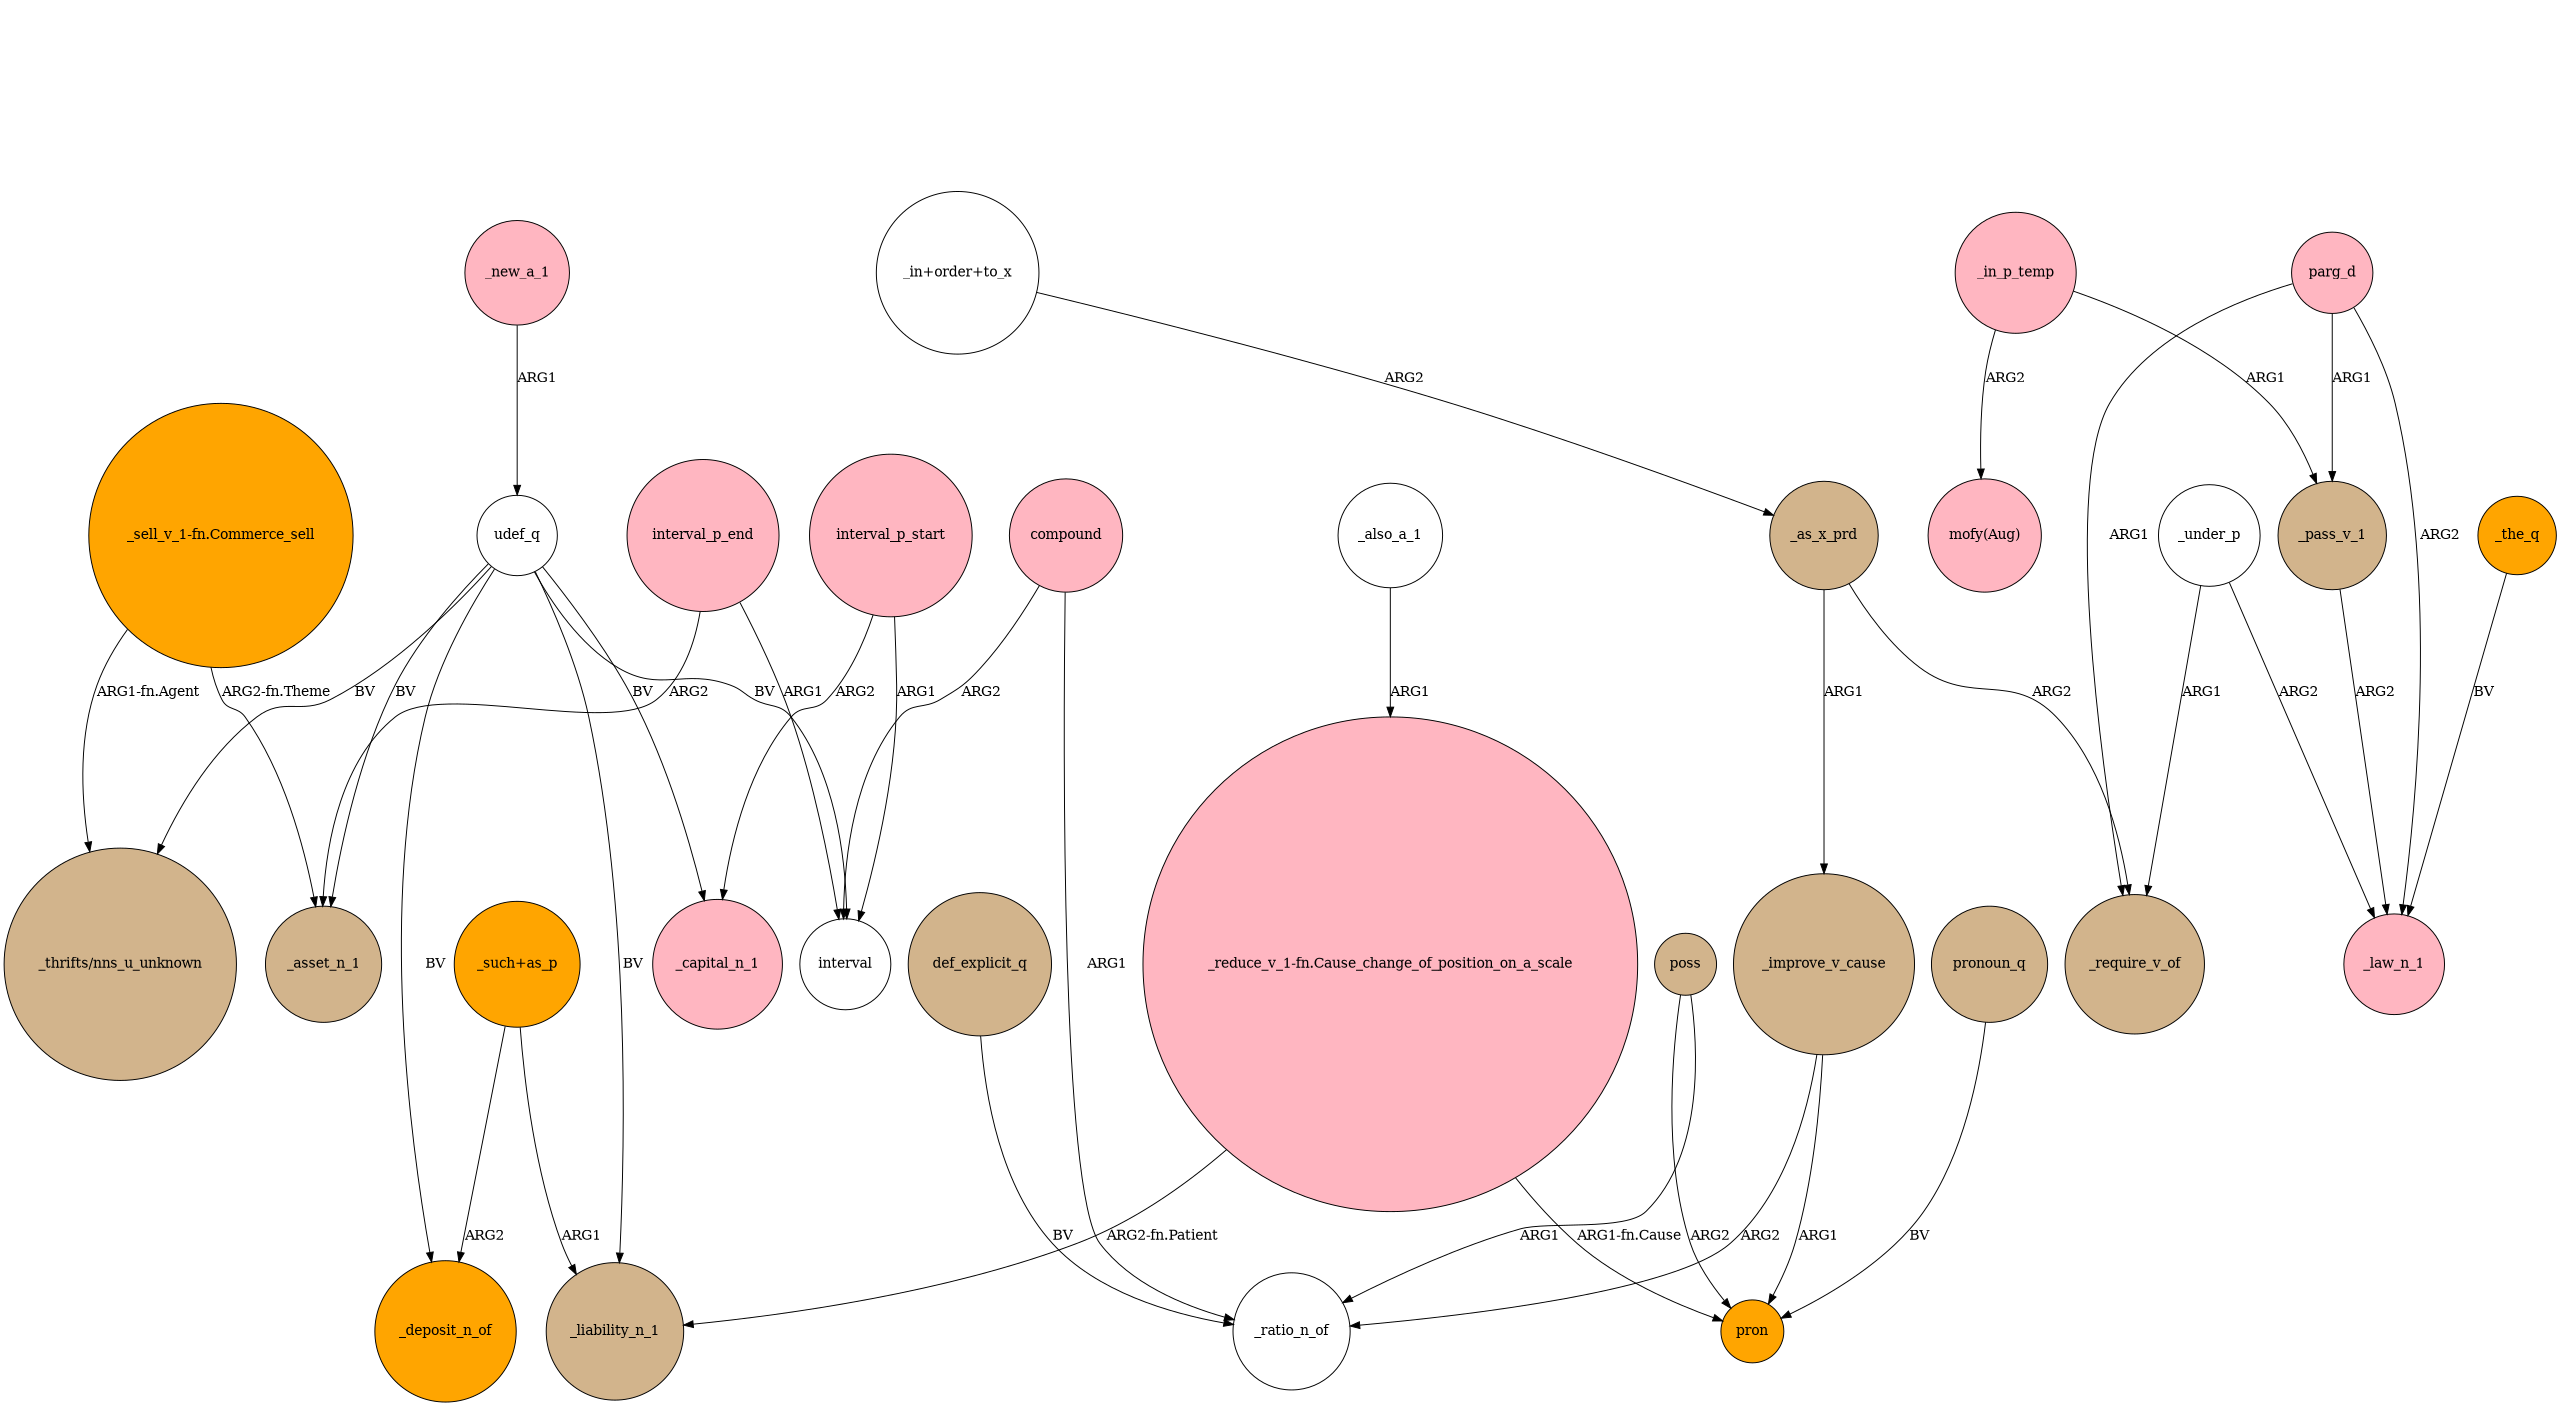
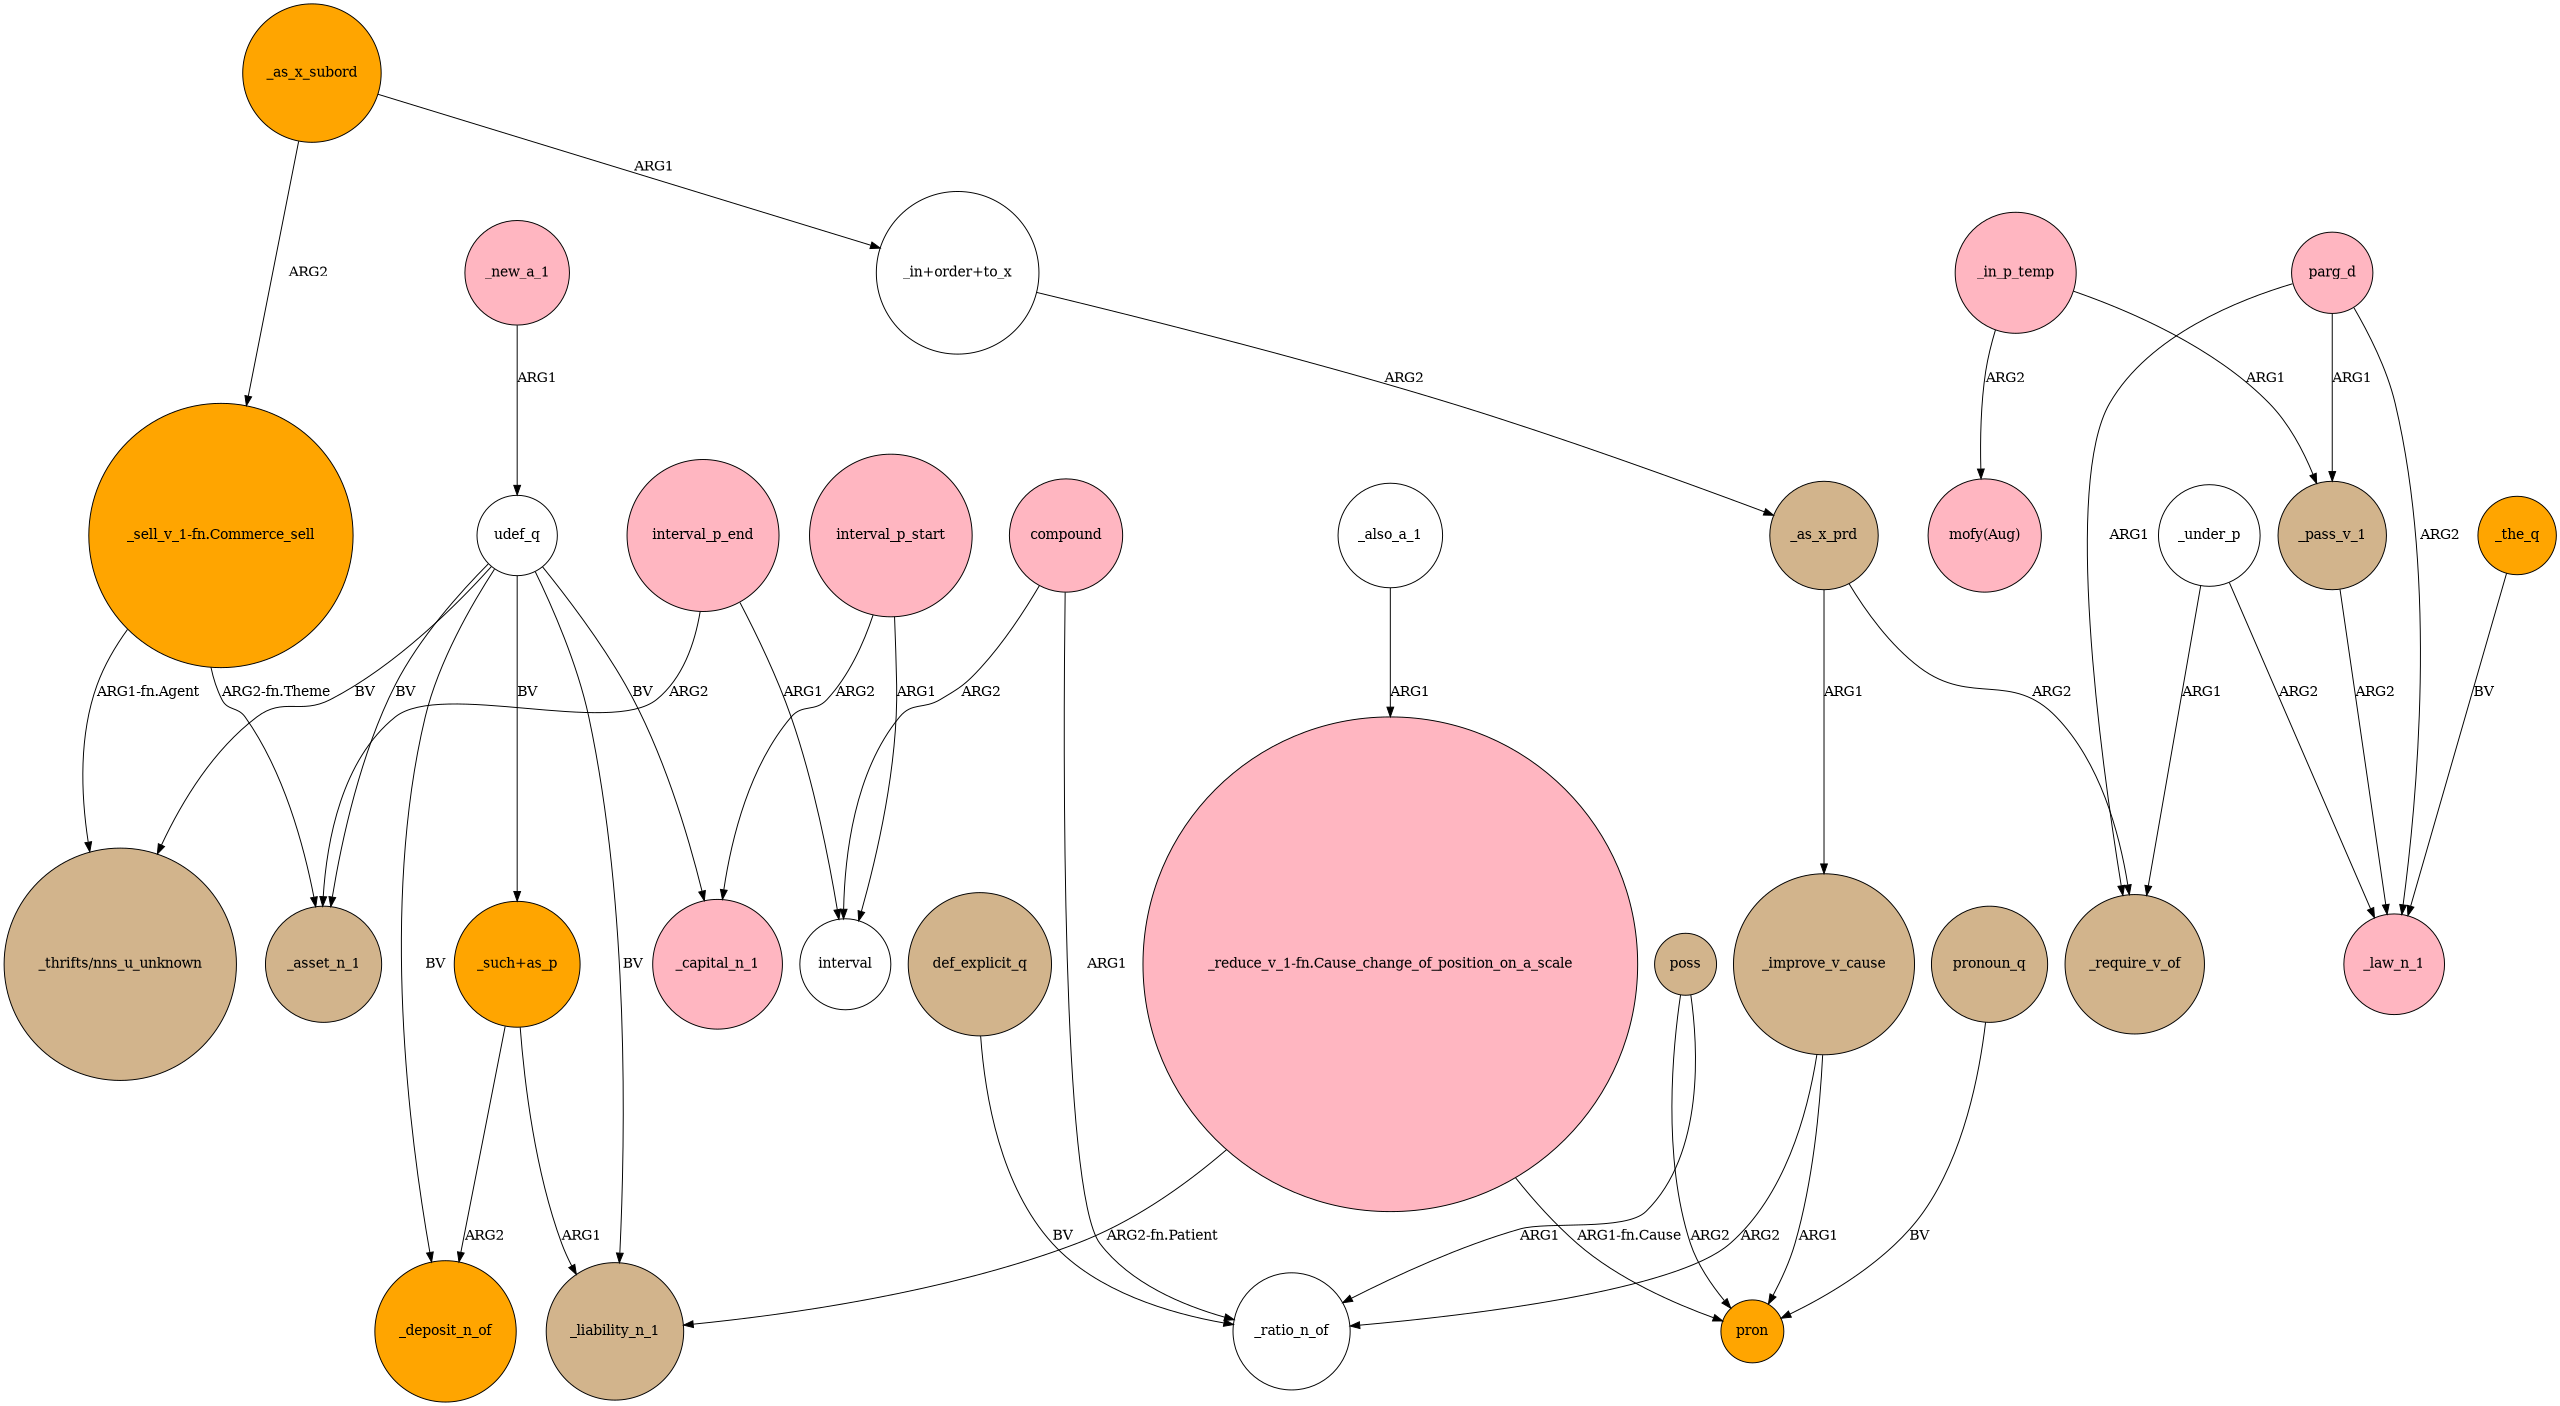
none -> (312, 73)
(743, 692) -> (517, 734)
